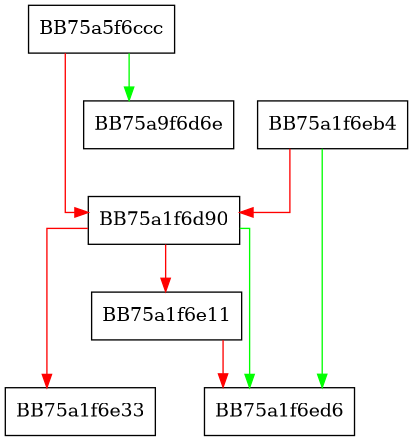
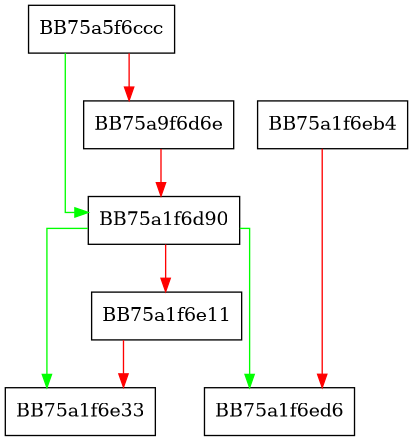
(129, 70) -> (129, 70)
(65, 138) -> (65, 138)
(290, 199) -> (161, 166)
(322, 262) -> (322, 262)
(47, 281) -> (47, 281)
(223, 357) -> (123, 357)
